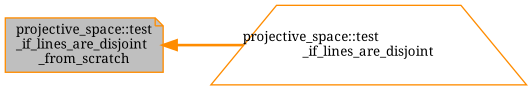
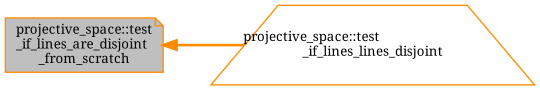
(369, 45) -> (373, 45)
